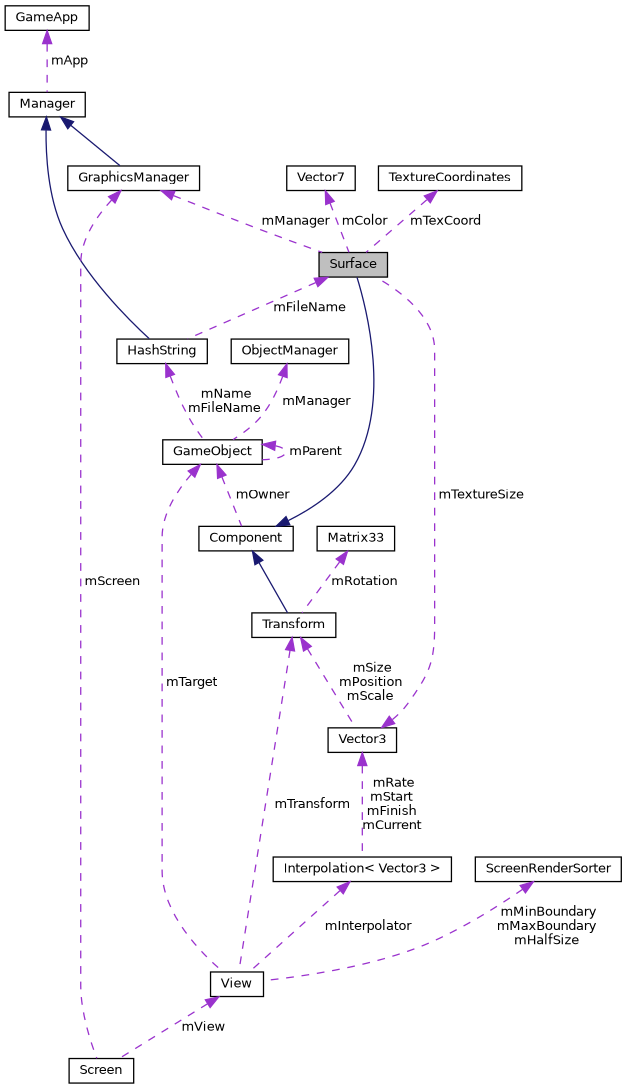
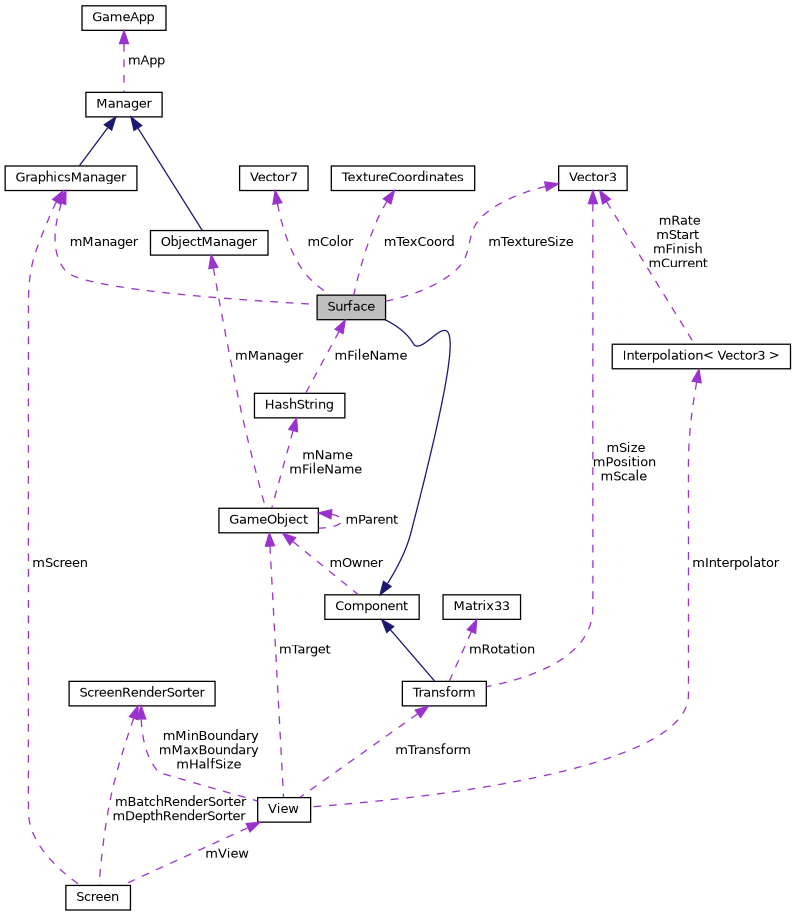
(72, 247) -> (170, 179)
(331, 688) -> (593, 477)
none -> (110, 800)
